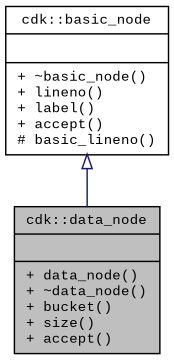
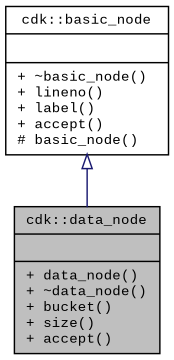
(87, 140) -> (78, 140)
